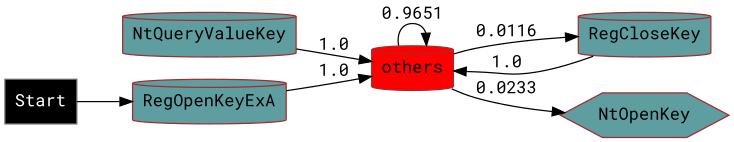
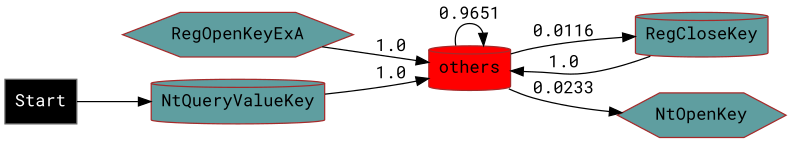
(98, 102) -> (107, 102)
(209, 102) -> (238, 35)
